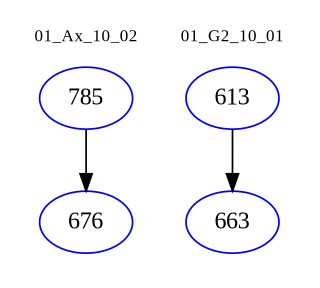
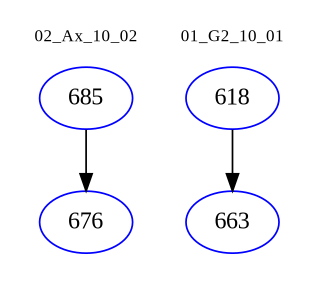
(87, 37) -> (87, 37)
(86, 98) -> (86, 98)
(232, 98) -> (232, 98)
